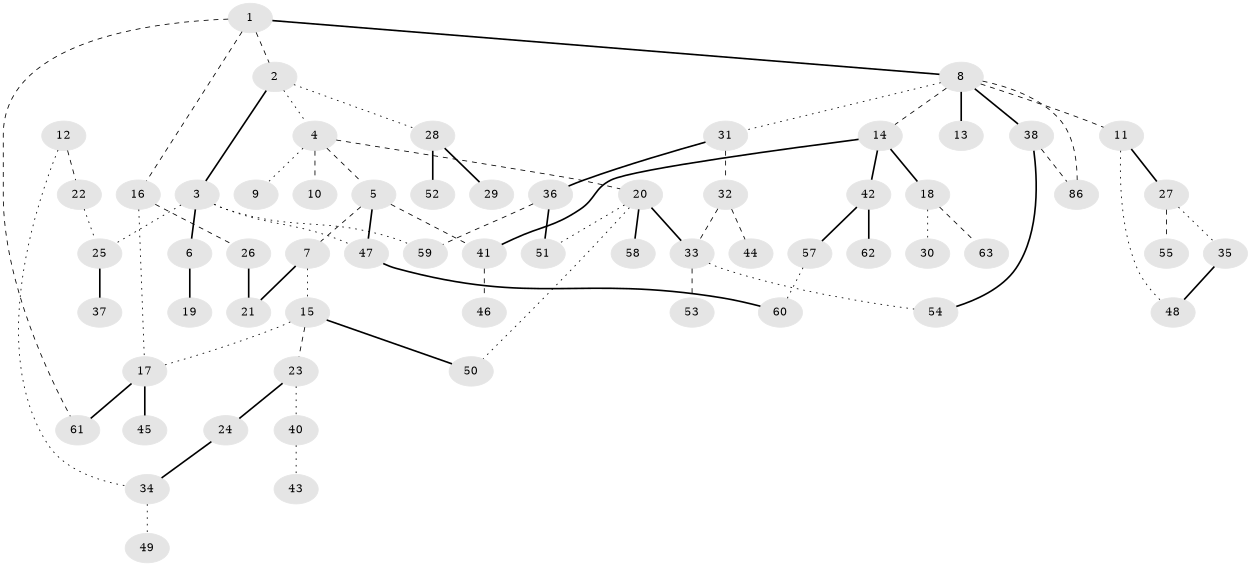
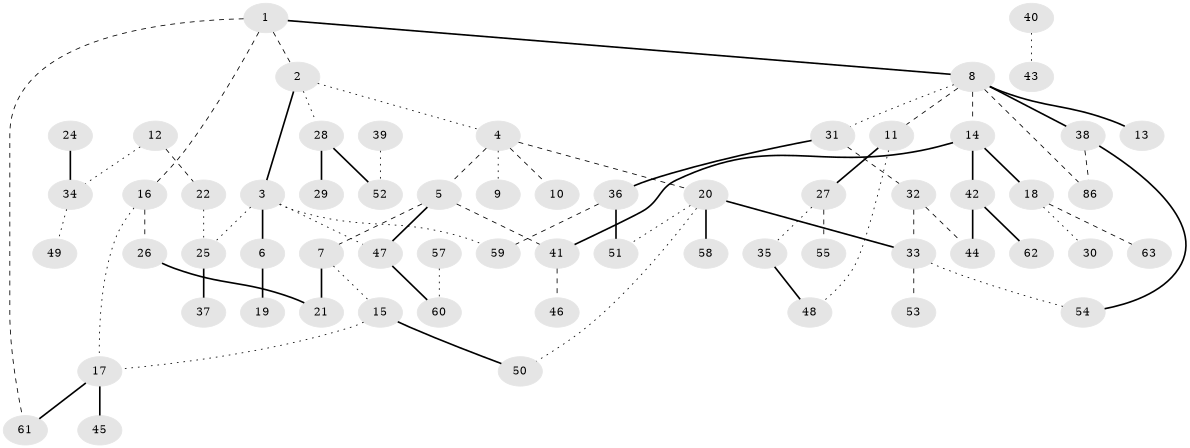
none -> (380, 136)
(839, 224) -> (973, 224)
(296, 371) -> none
